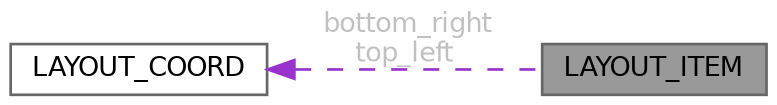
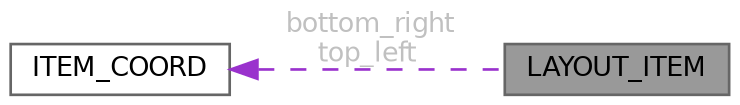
(139, 69) -> (120, 69)
